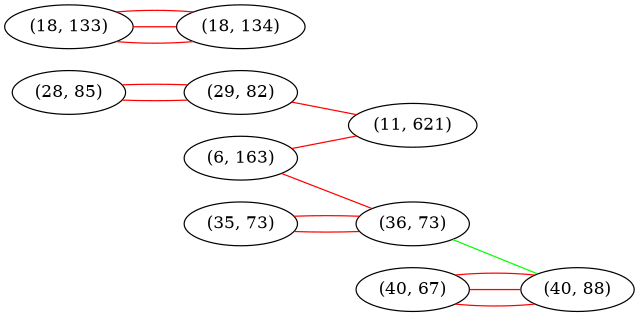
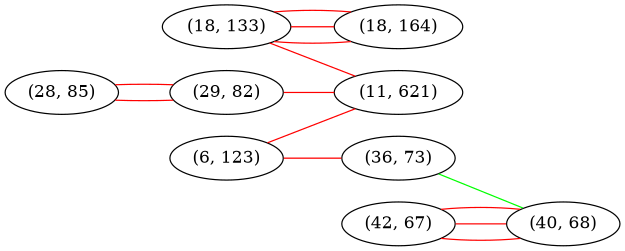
(241, 27) -> (398, 27)
none -> (312, 60)
(241, 158) -> (227, 158)
(241, 224) -> none
(413, 290) -> (398, 224)
(578, 290) -> (563, 224)
